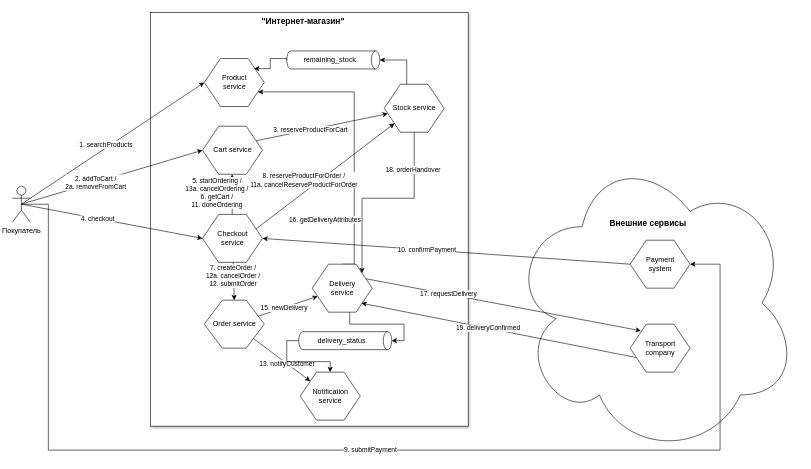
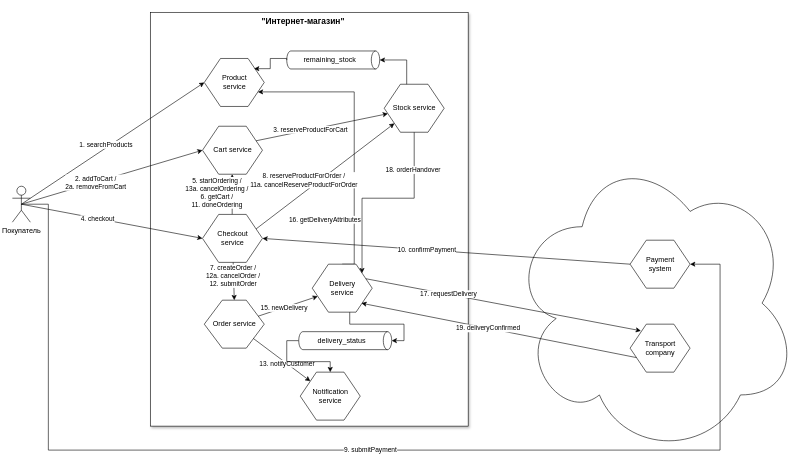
(648, 224) -> none
